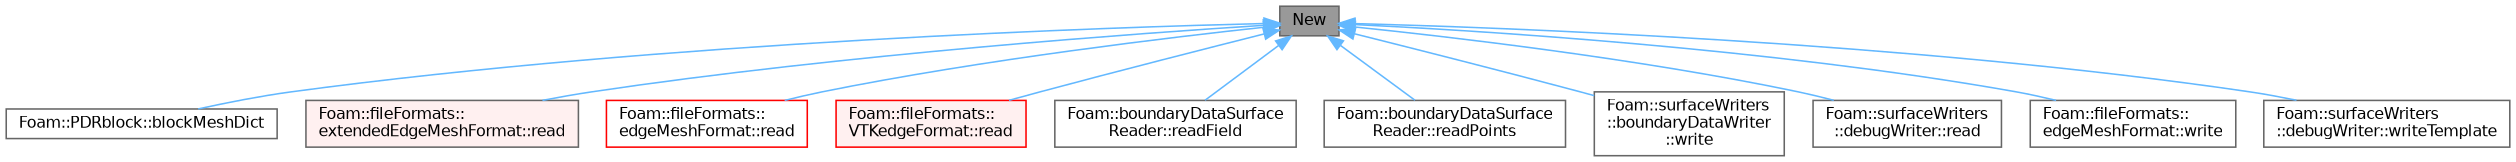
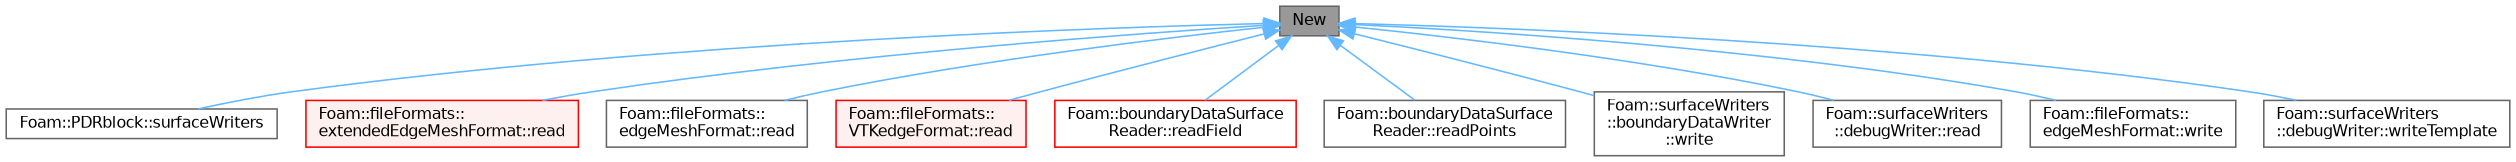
(142, 124) -> (142, 124)
(442, 124) -> (442, 124)
(707, 124) -> (707, 124)
(1175, 124) -> (1175, 124)
